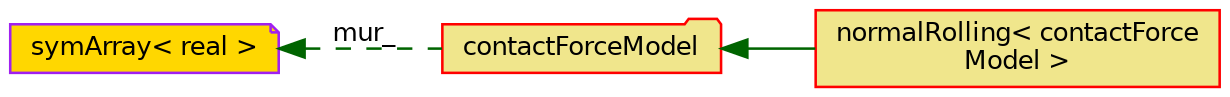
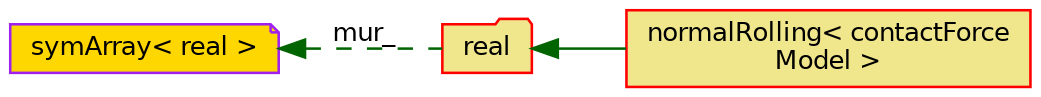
(582, 49) -> (487, 49)
